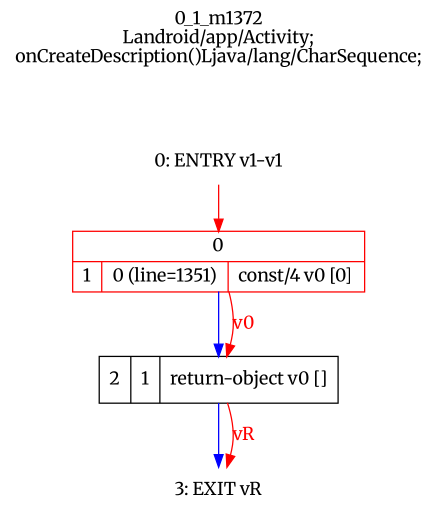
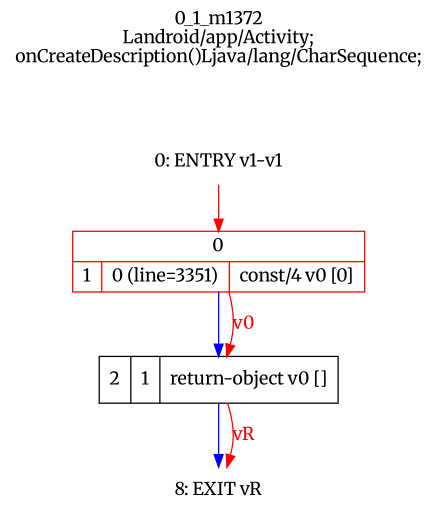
(165, 276) -> (166, 276)
(219, 490) -> (219, 490)
